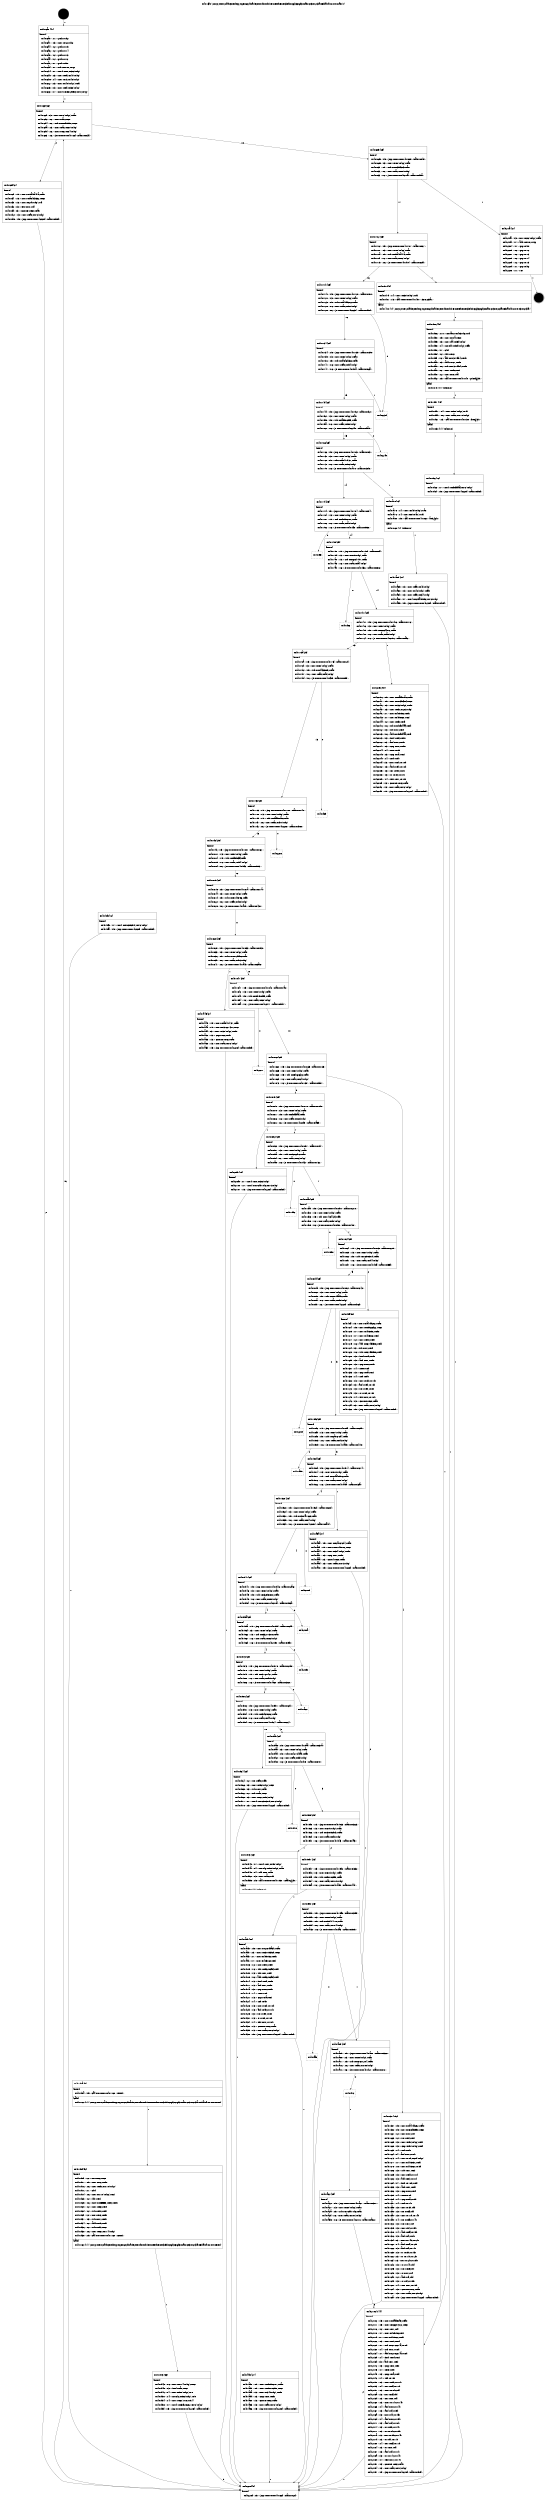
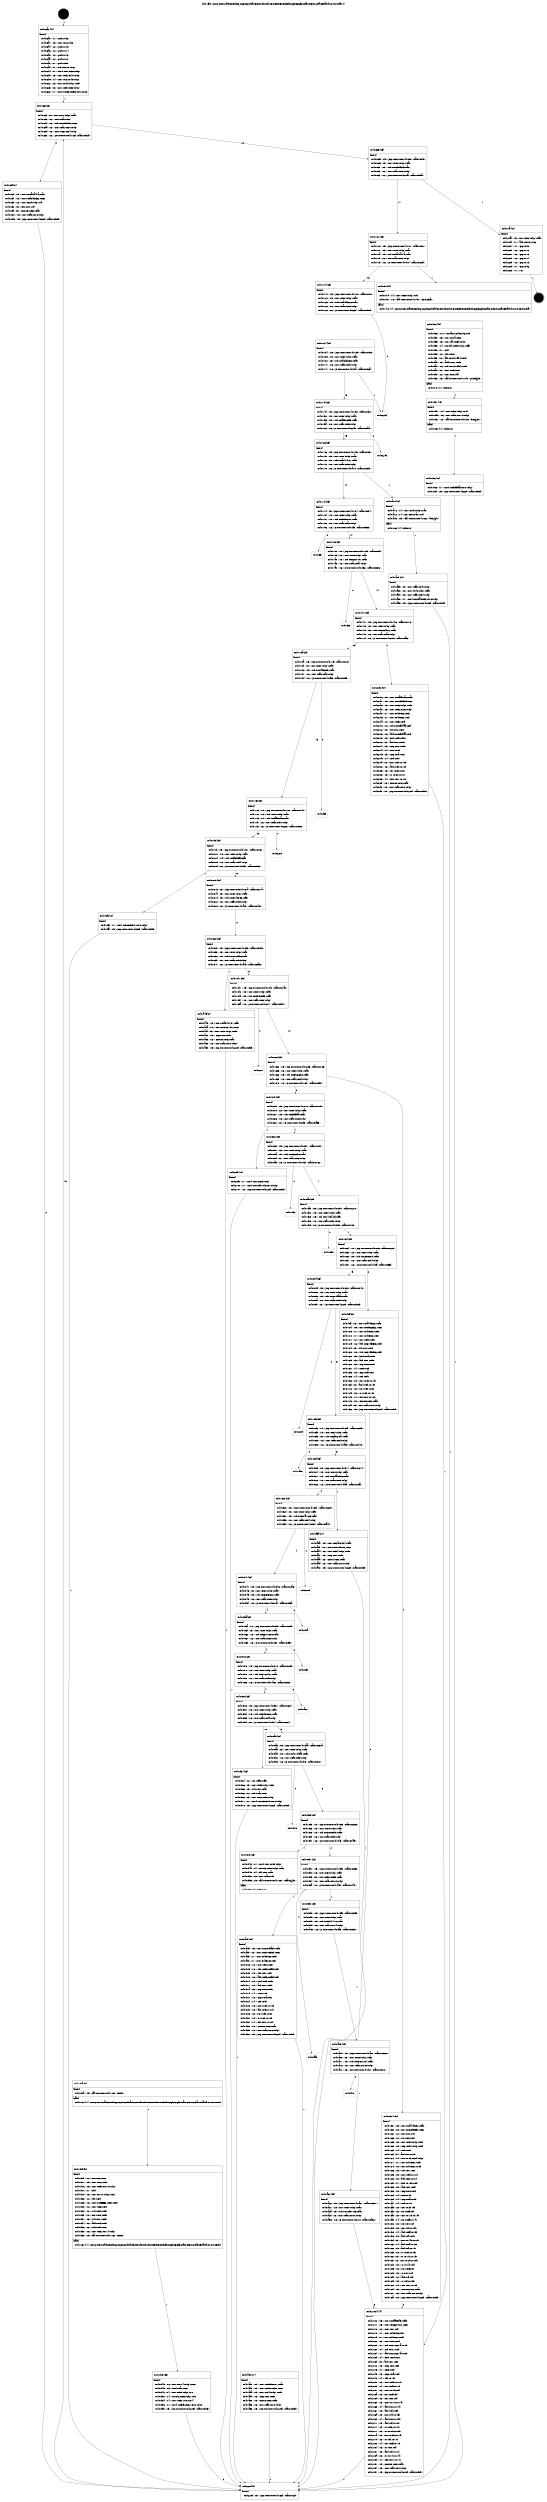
(454, 316) -> none
(345, 326) -> none
none -> (177, 891)
(320, 1993) -> (300, 1969)
(349, 2143) -> (355, 2131)
(342, 2394) -> (402, 2304)
